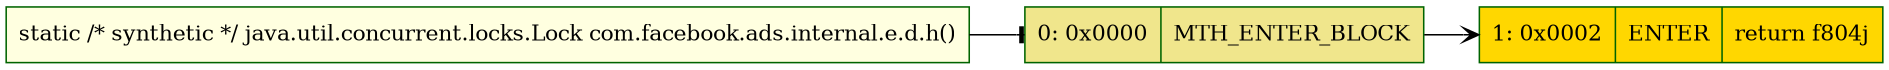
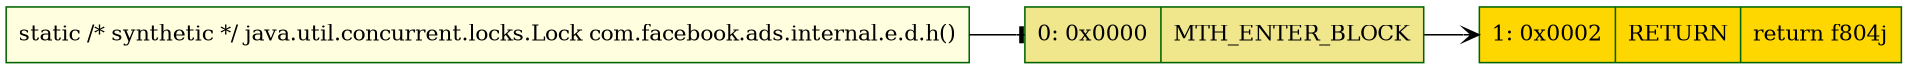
(1669, 34) -> (1678, 34)
